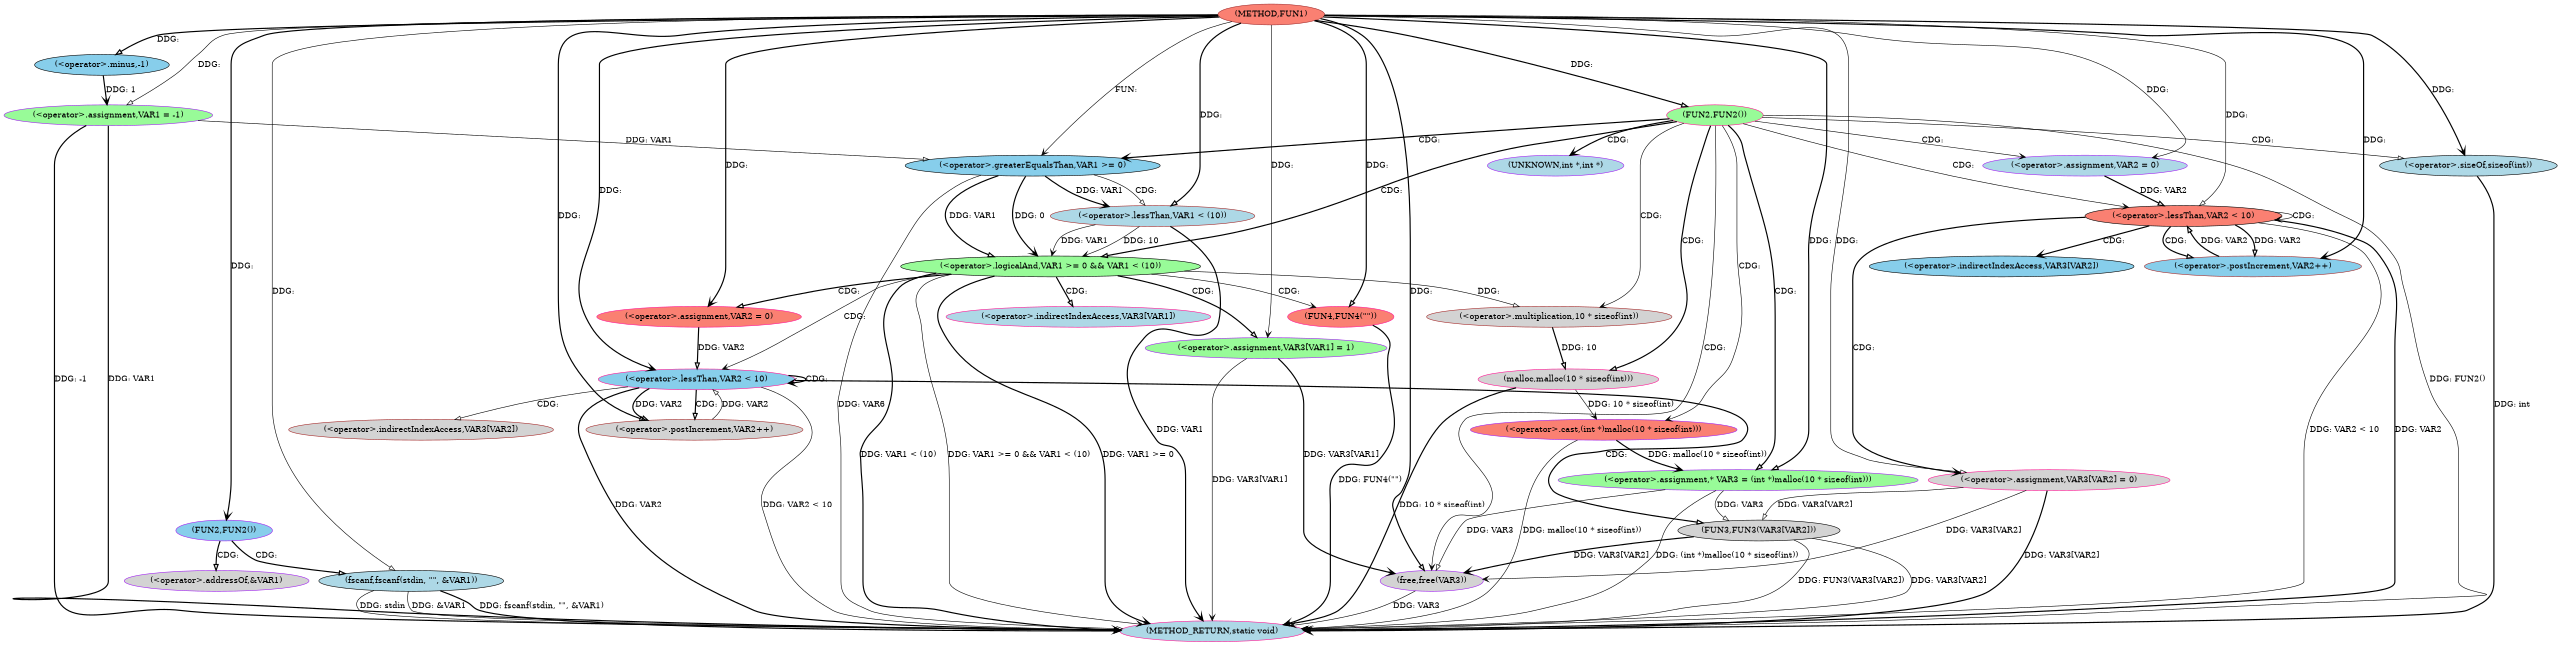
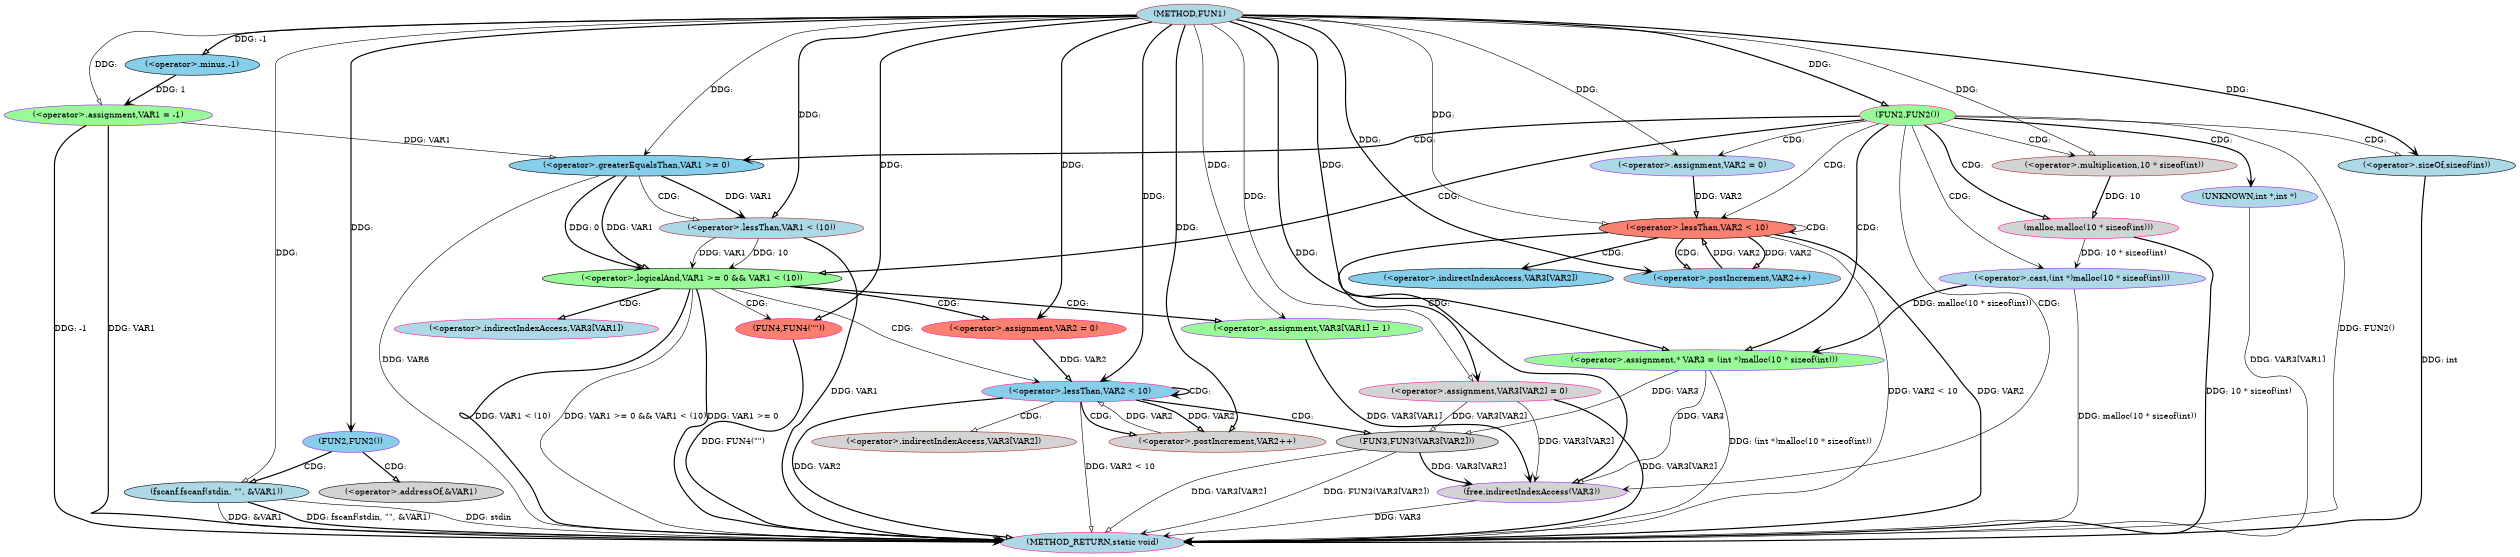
(1271, 14) -> (1190, 14)
(169, 40) -> (251, 40)
(1127, 90) -> (723, 90)
(1350, 279) -> (1698, 35)
(1604, 430) -> (2072, 279)
(1212, 480) -> (2111, 523)
(217, 581) -> (411, 492)
(1432, 581) -> (1532, 492)
